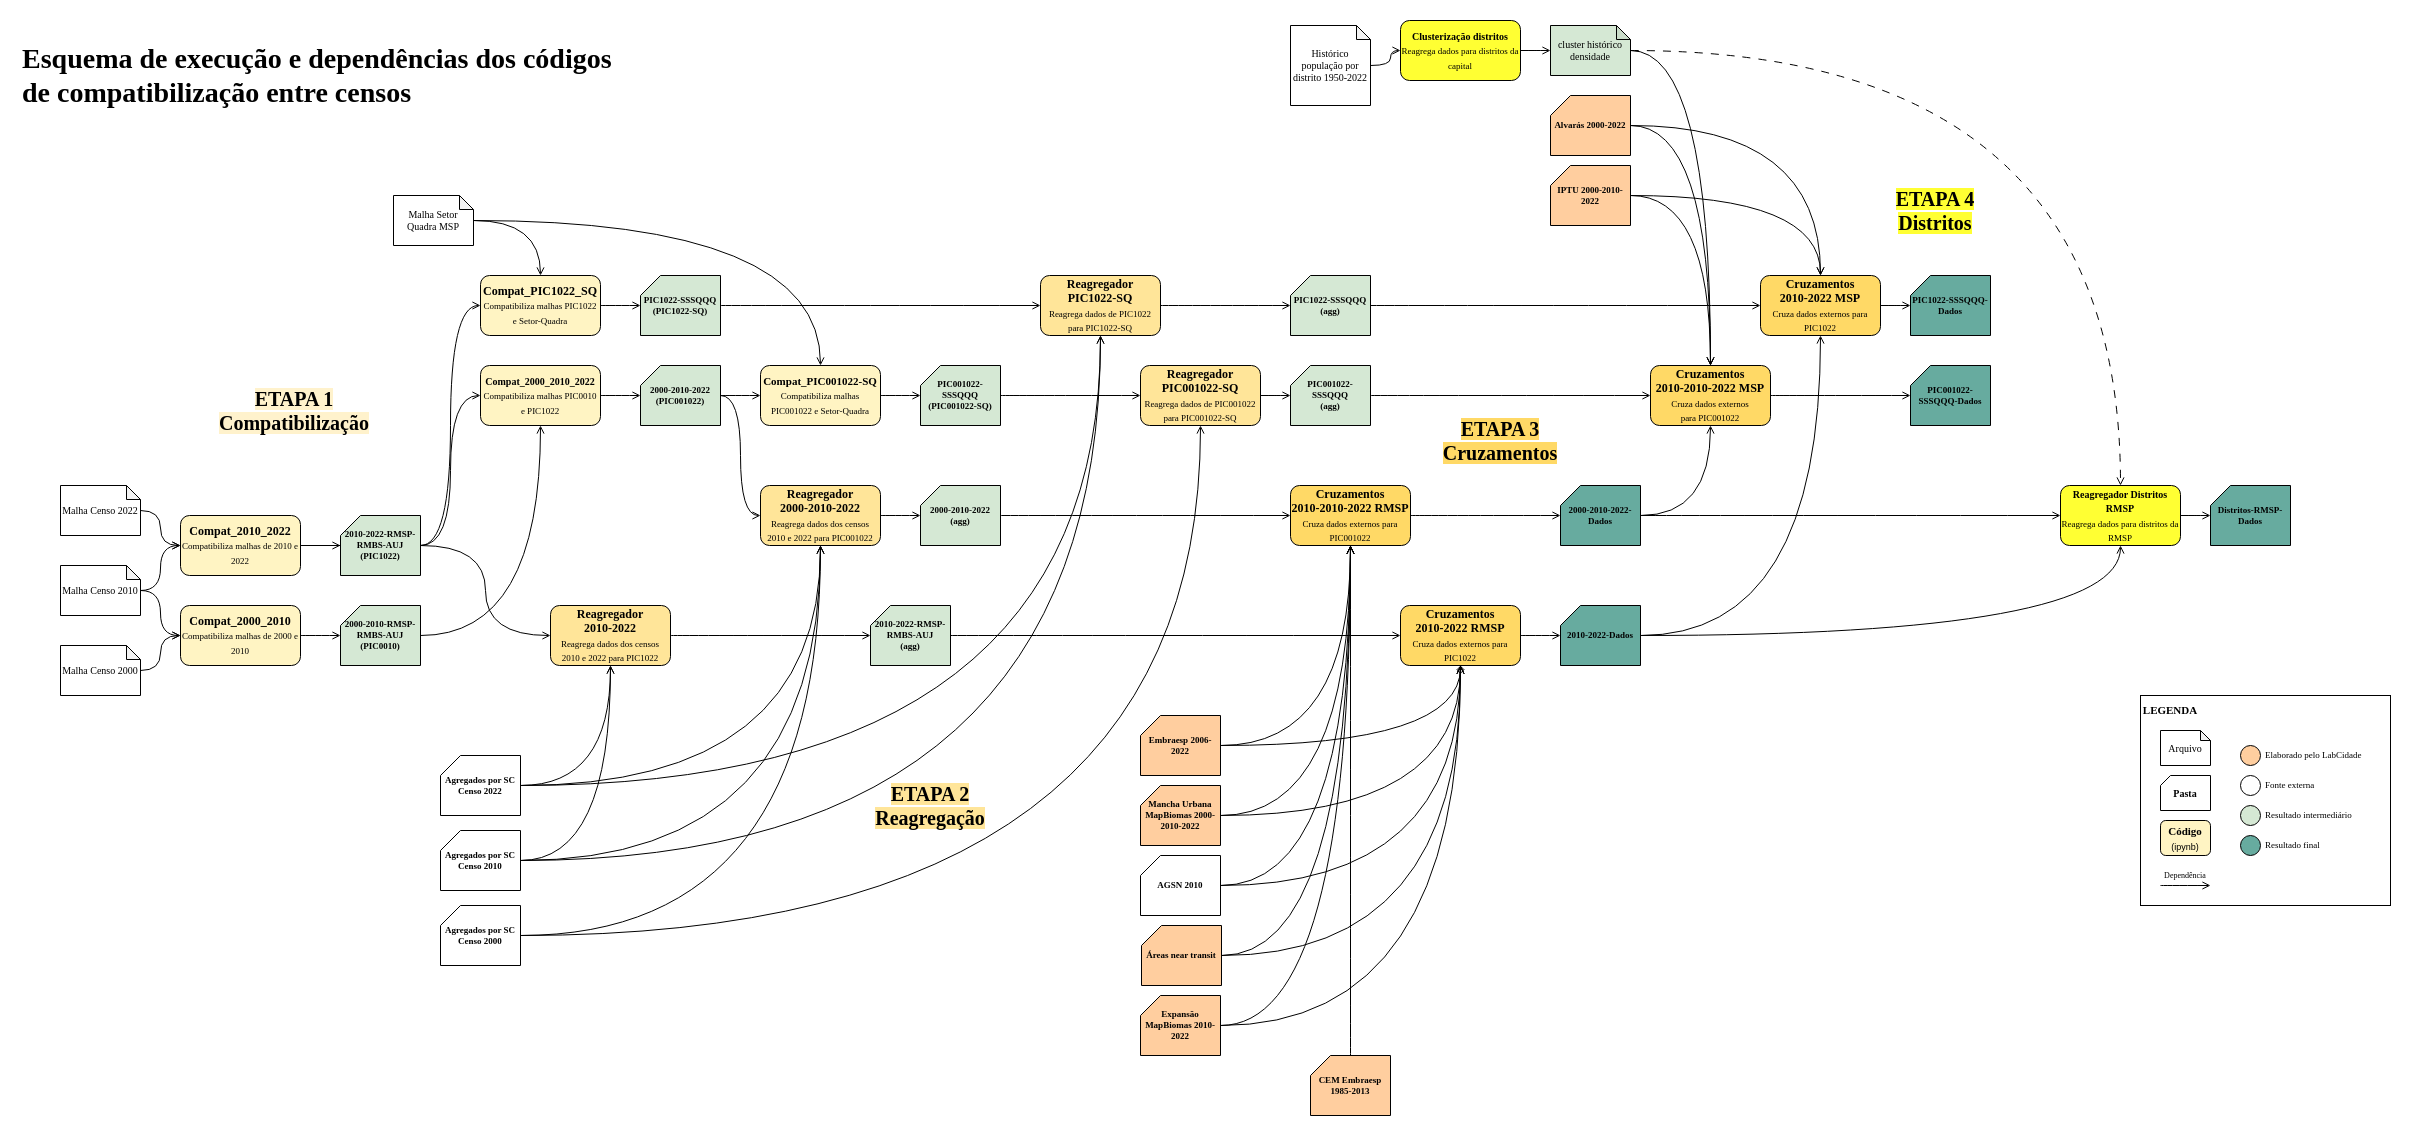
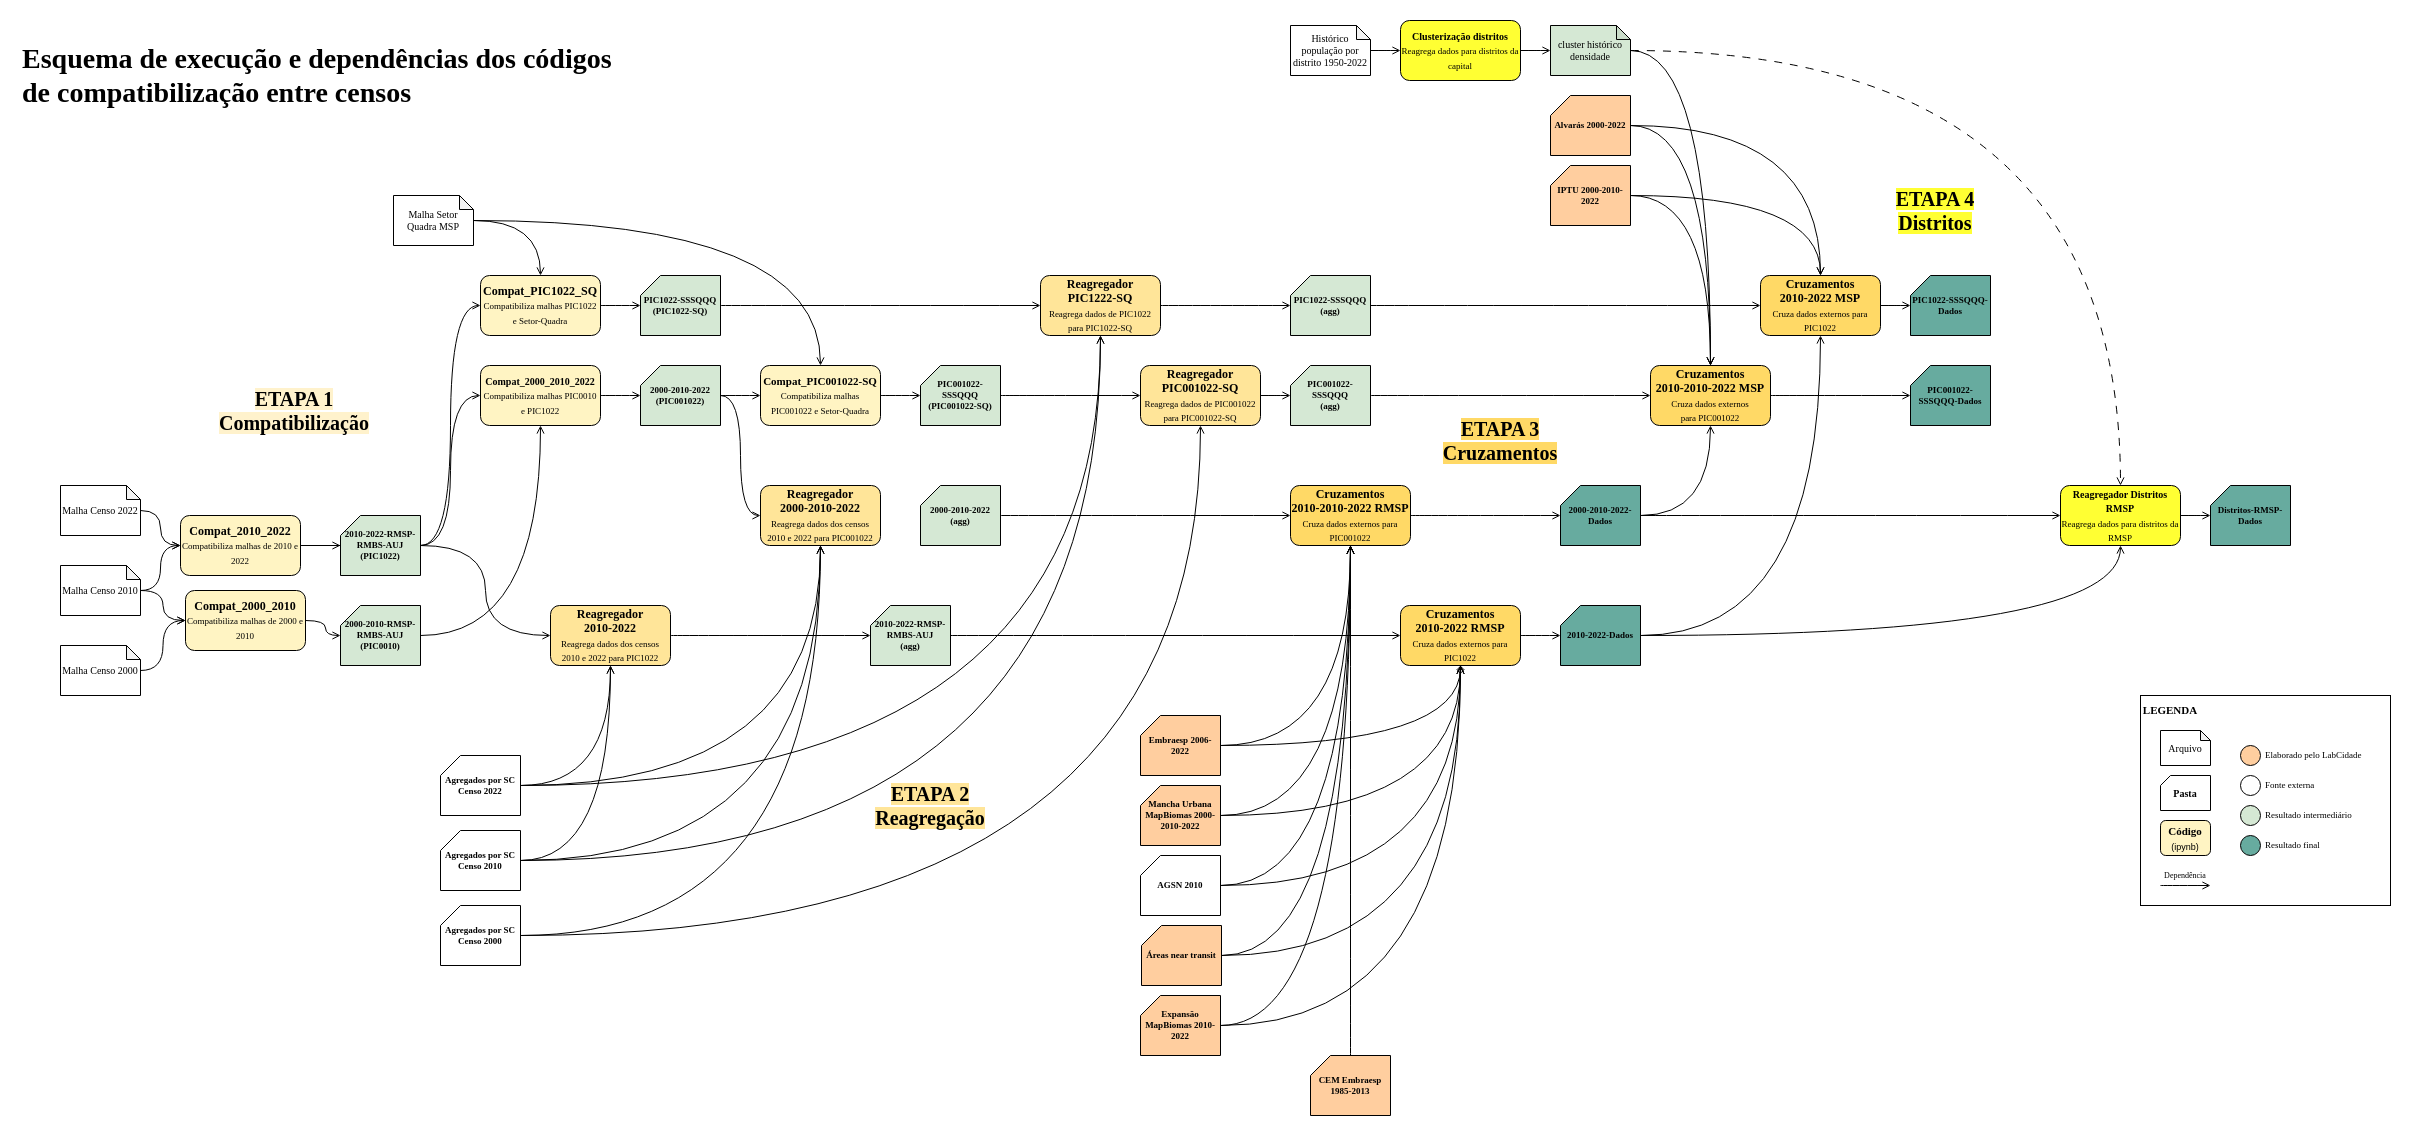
(1331, 66) -> (1331, 51)
(1101, 306) -> (1101, 306)
(900, 516) -> none
(241, 636) -> (246, 621)
